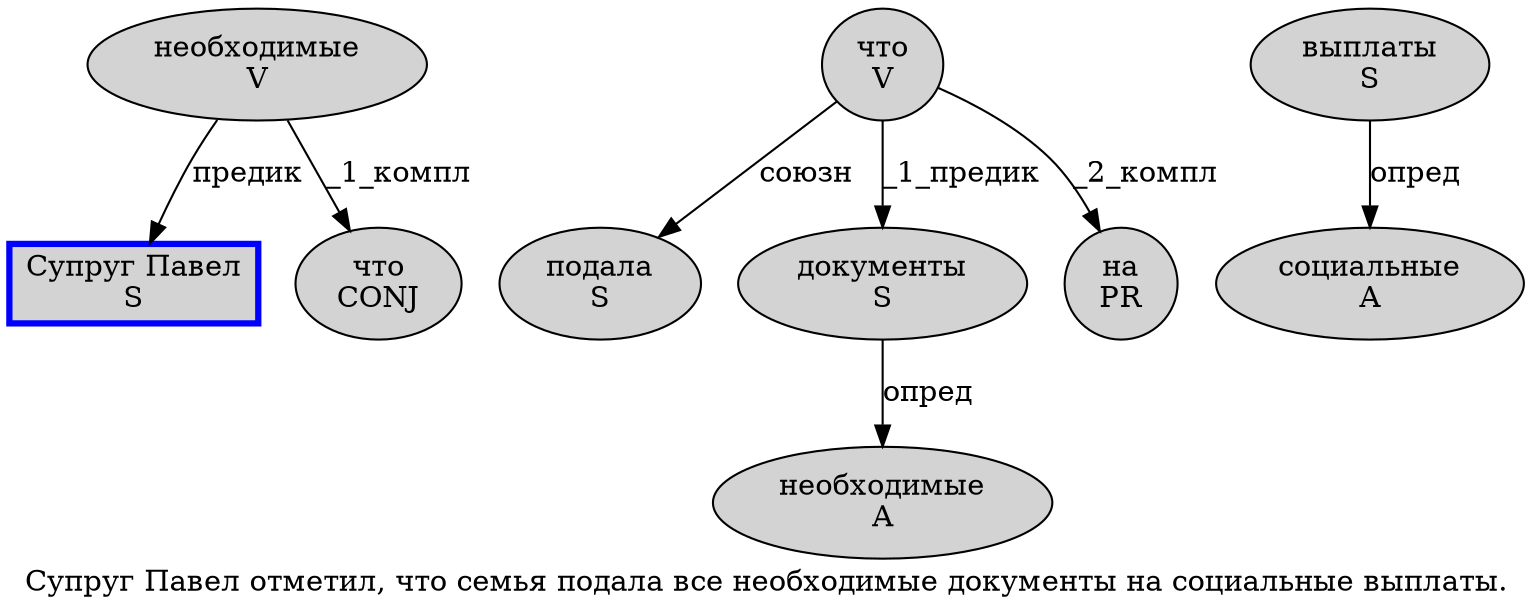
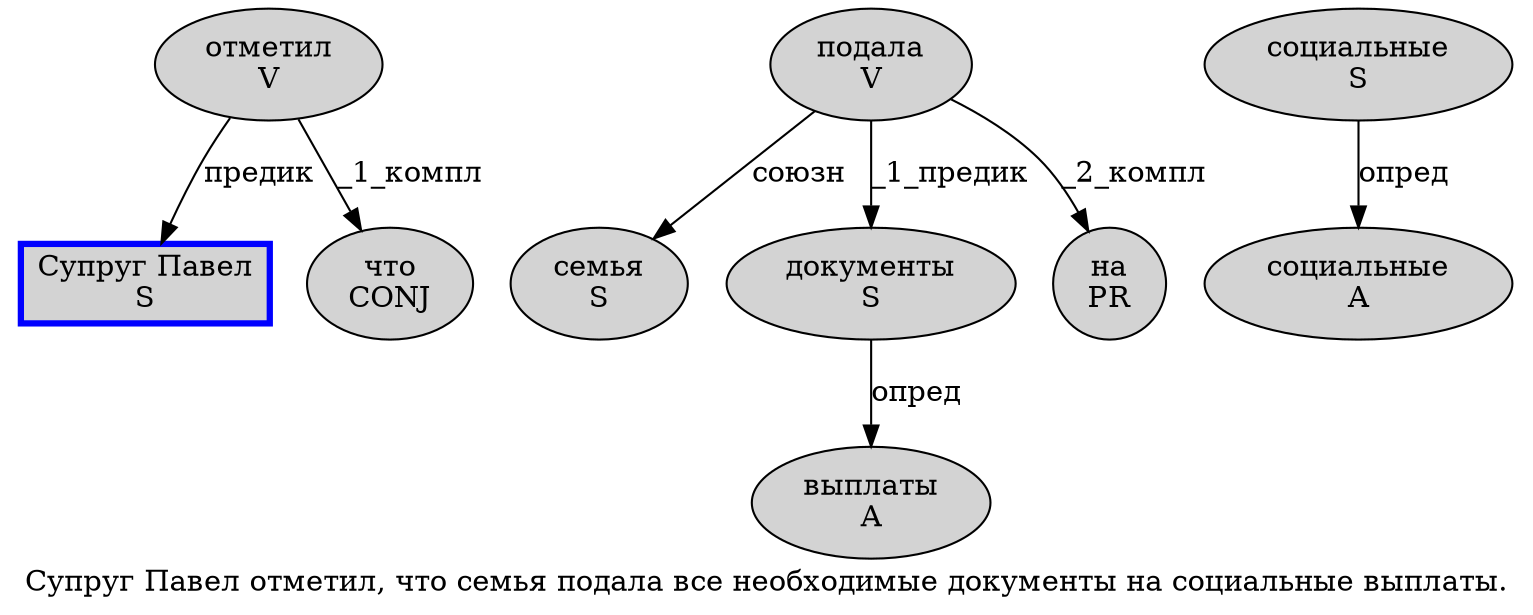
(257, 65) -> (269, 65)
(883, 65) -> (871, 65)
(1370, 65) -> (1358, 65)
(600, 284) -> (599, 284)
(883, 503) -> (871, 503)
